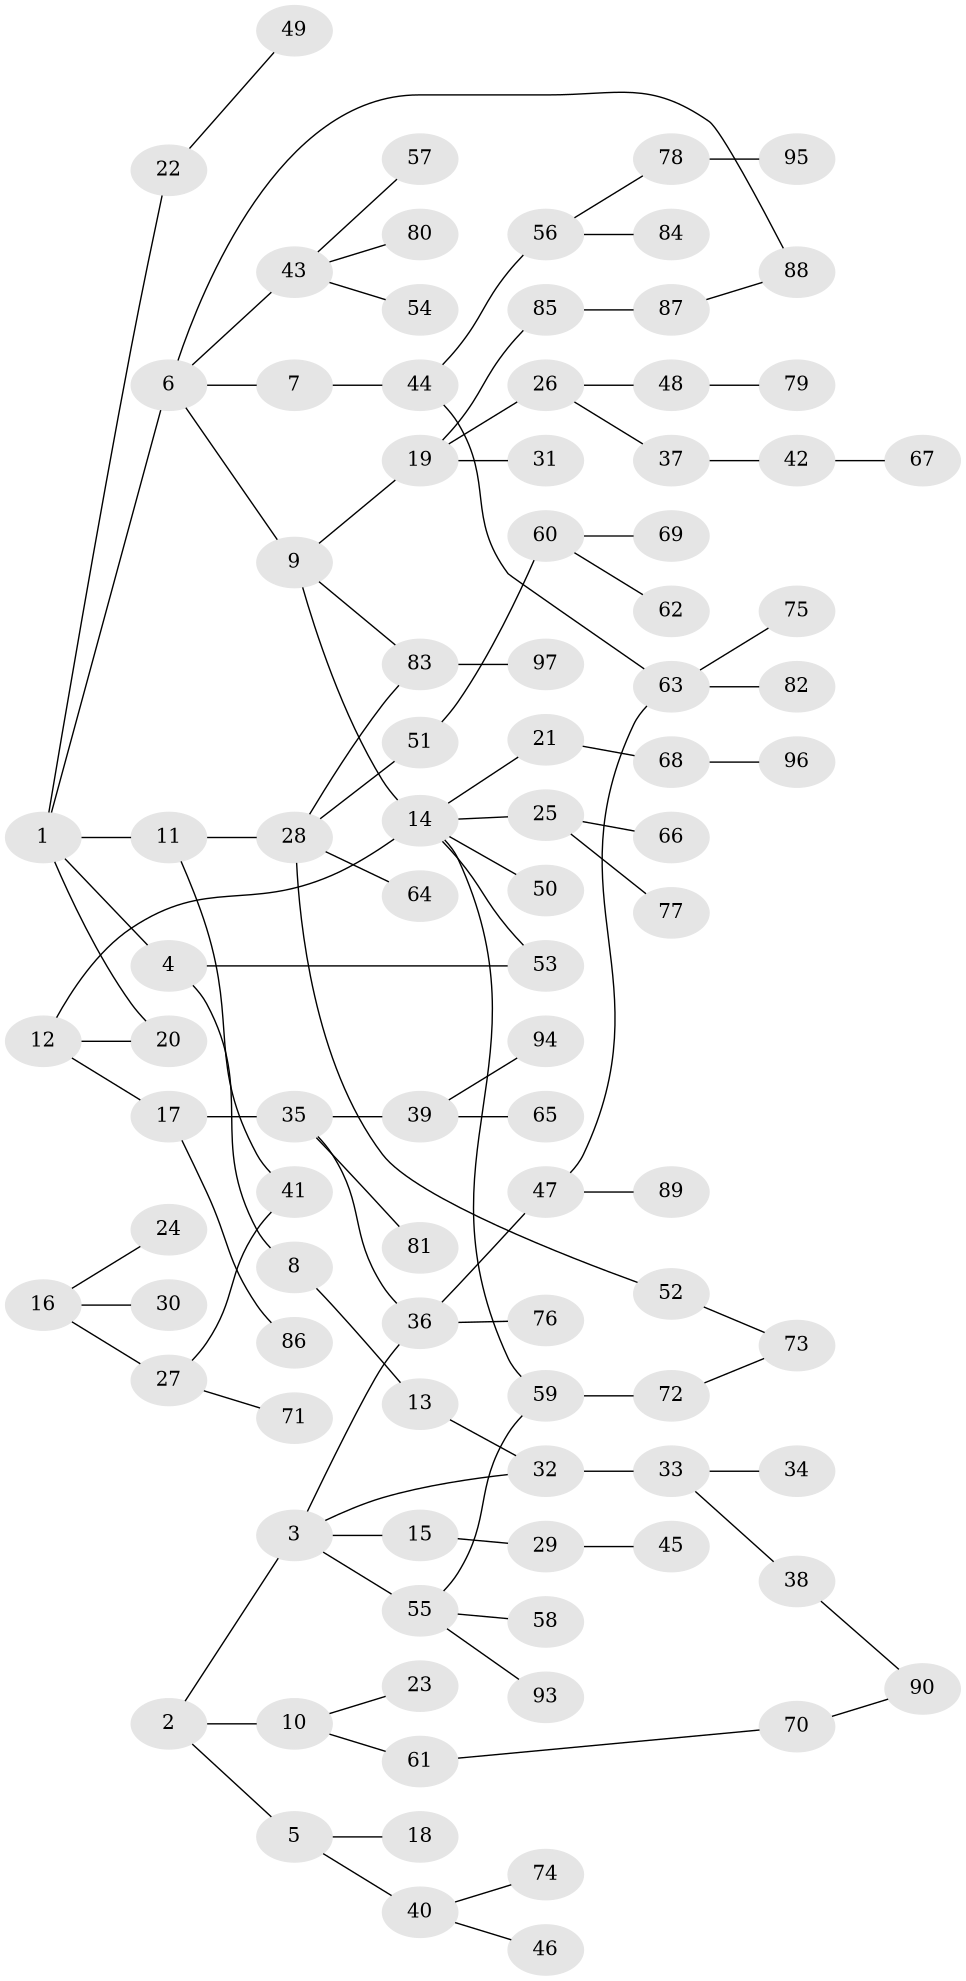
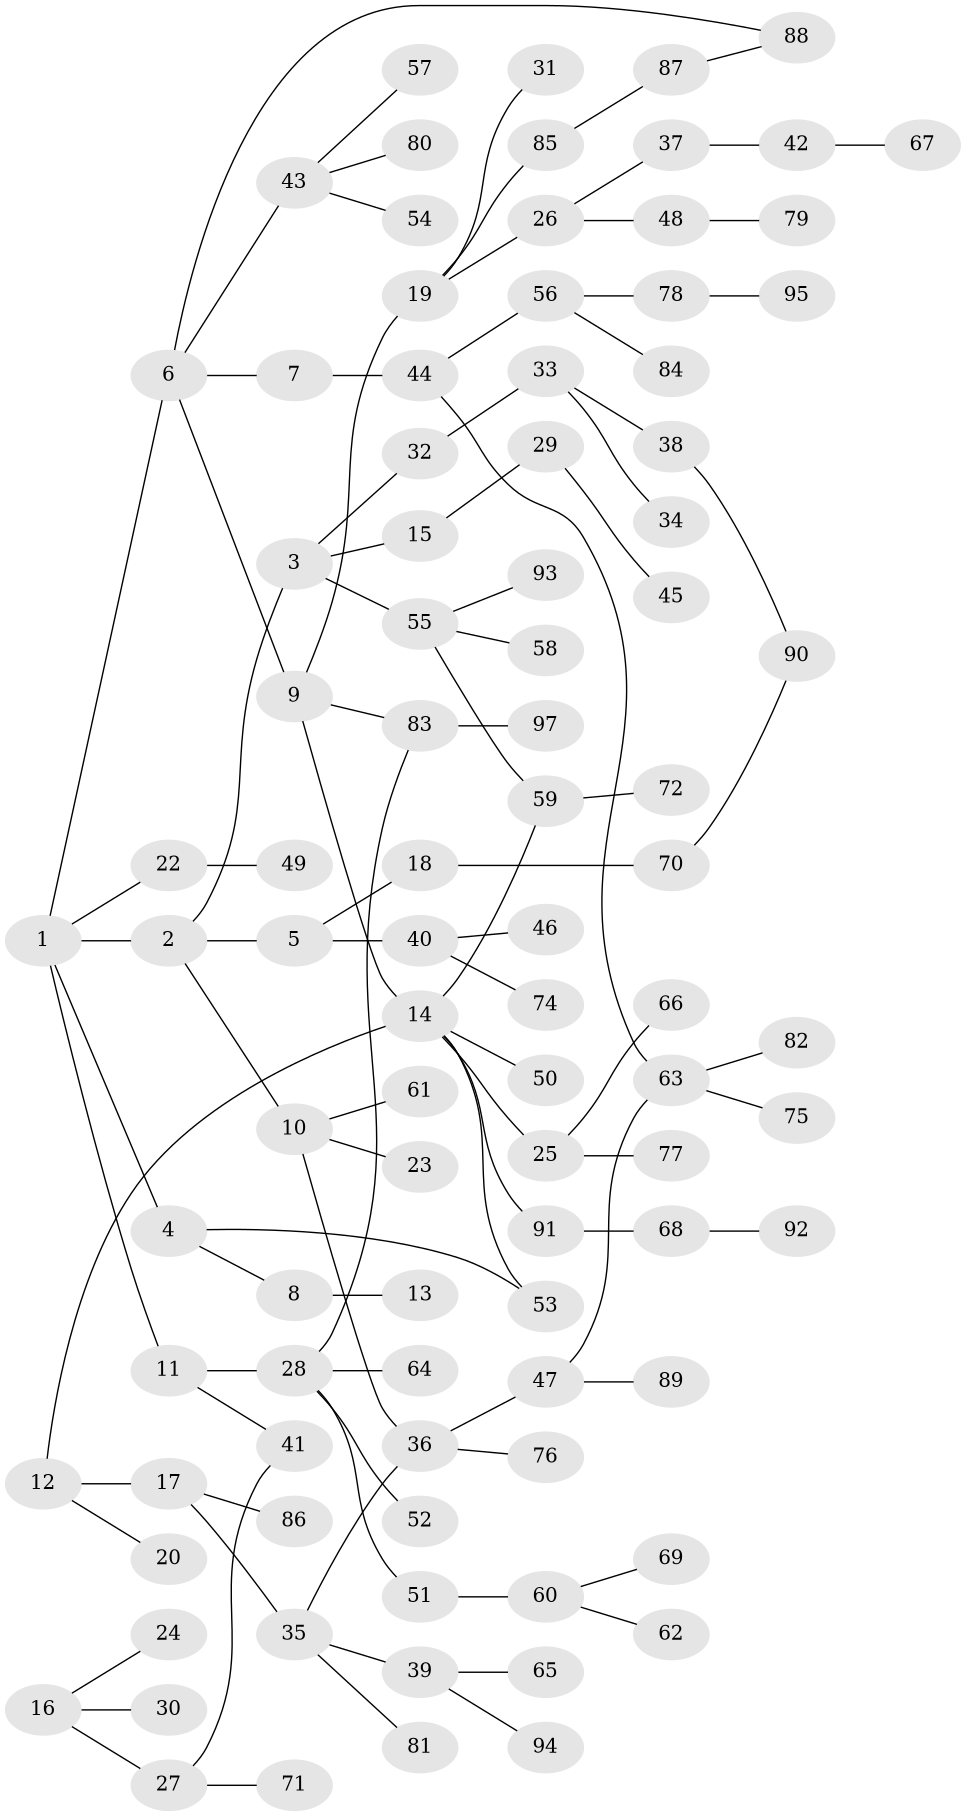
(546, 740) -> (546, 1231)
(797, 762) -> (797, 1231)
(95, 945) -> (106, 941)
(797, 1346) -> none
(350, 1426) -> (339, 1279)
(483, 1438) -> none
(609, 1744) -> (546, 865)
